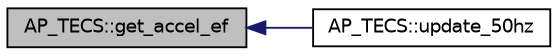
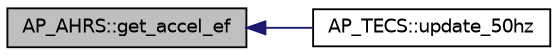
(127, 28) -> (127, 28)
